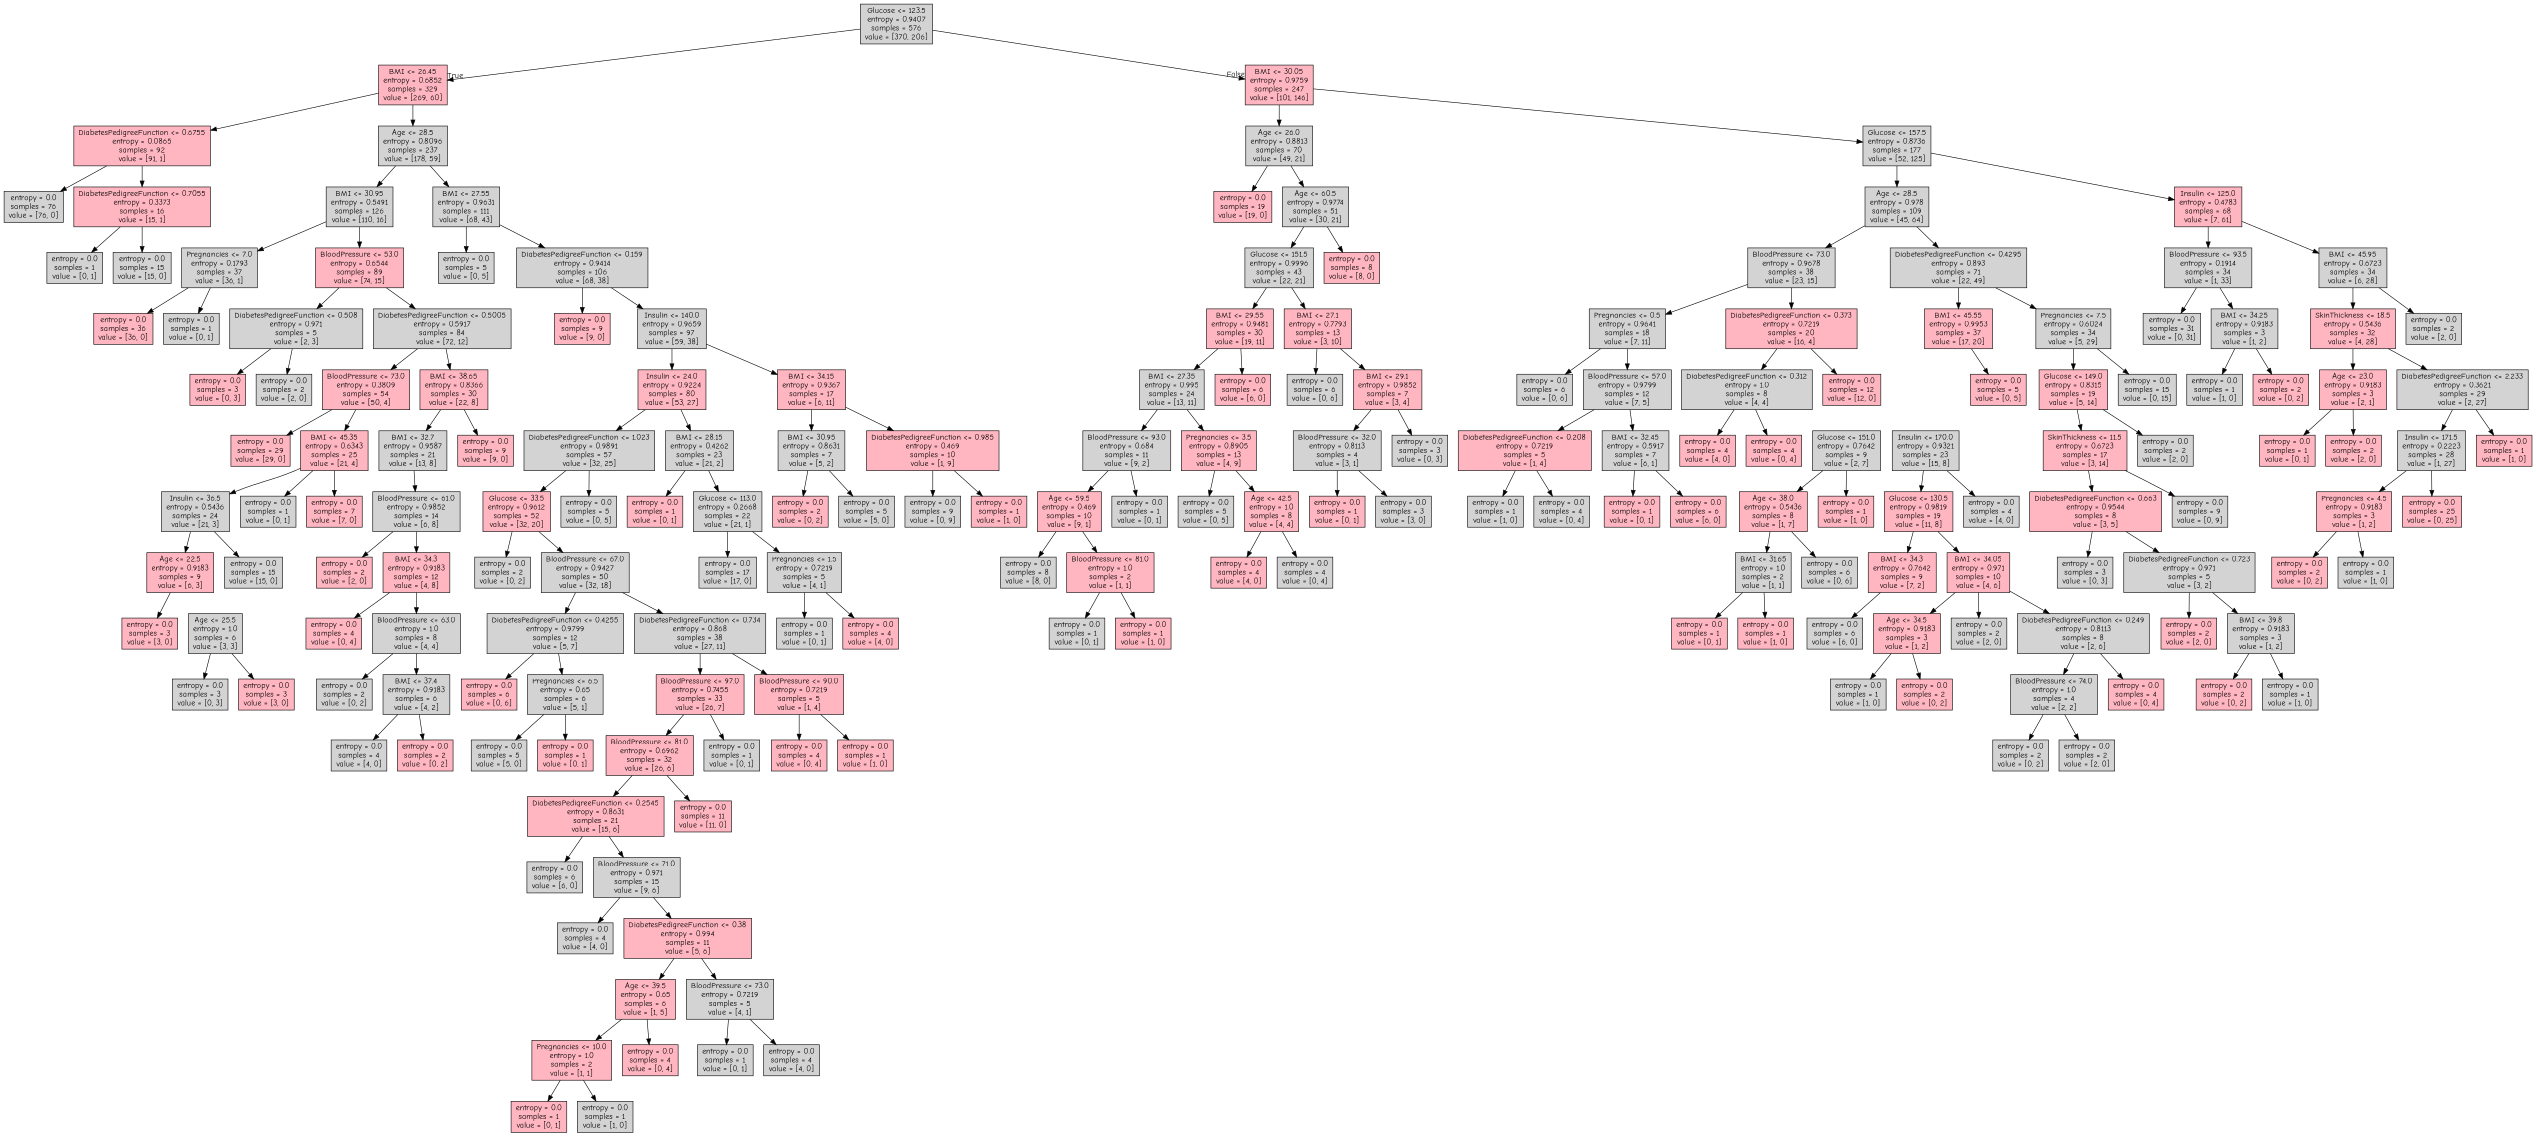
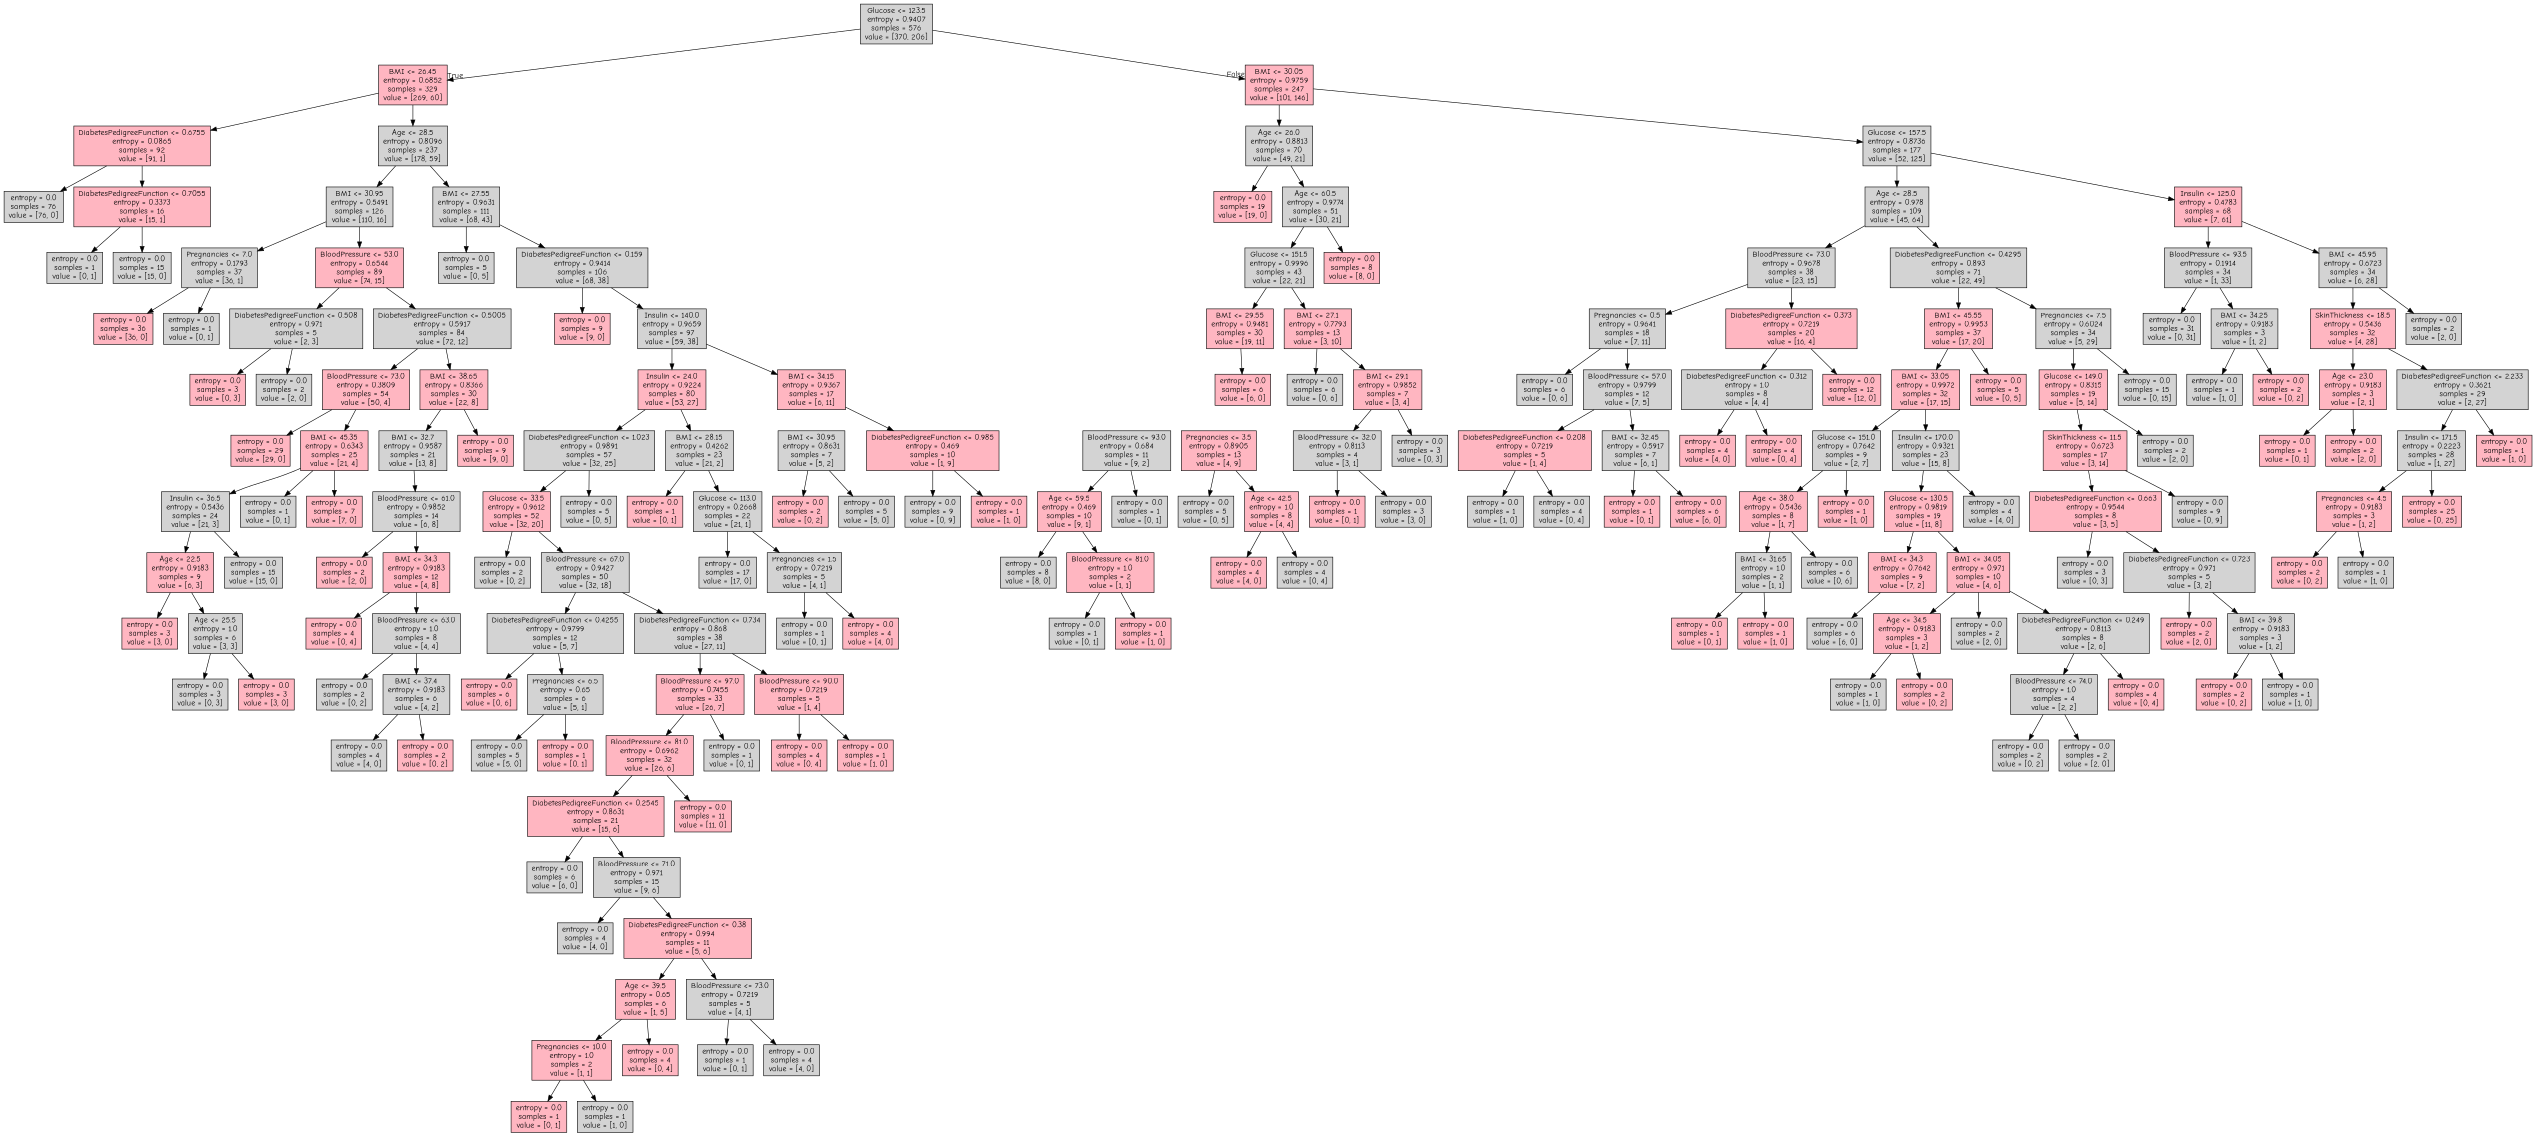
(1172, 390) -> none
none -> (1926, 390)
(811, 417) -> none
none -> (196, 600)
